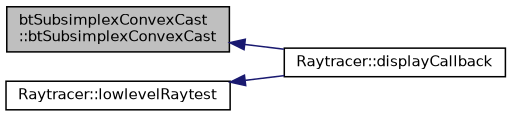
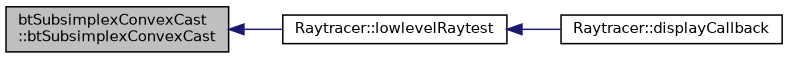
(264, 47) -> (263, 29)
